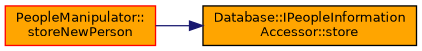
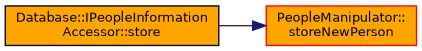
(172, 26) -> (236, 26)
